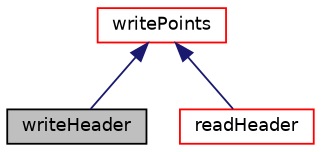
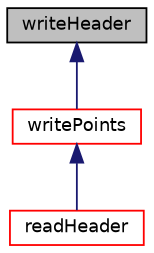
(113, 83) -> (77, 85)
